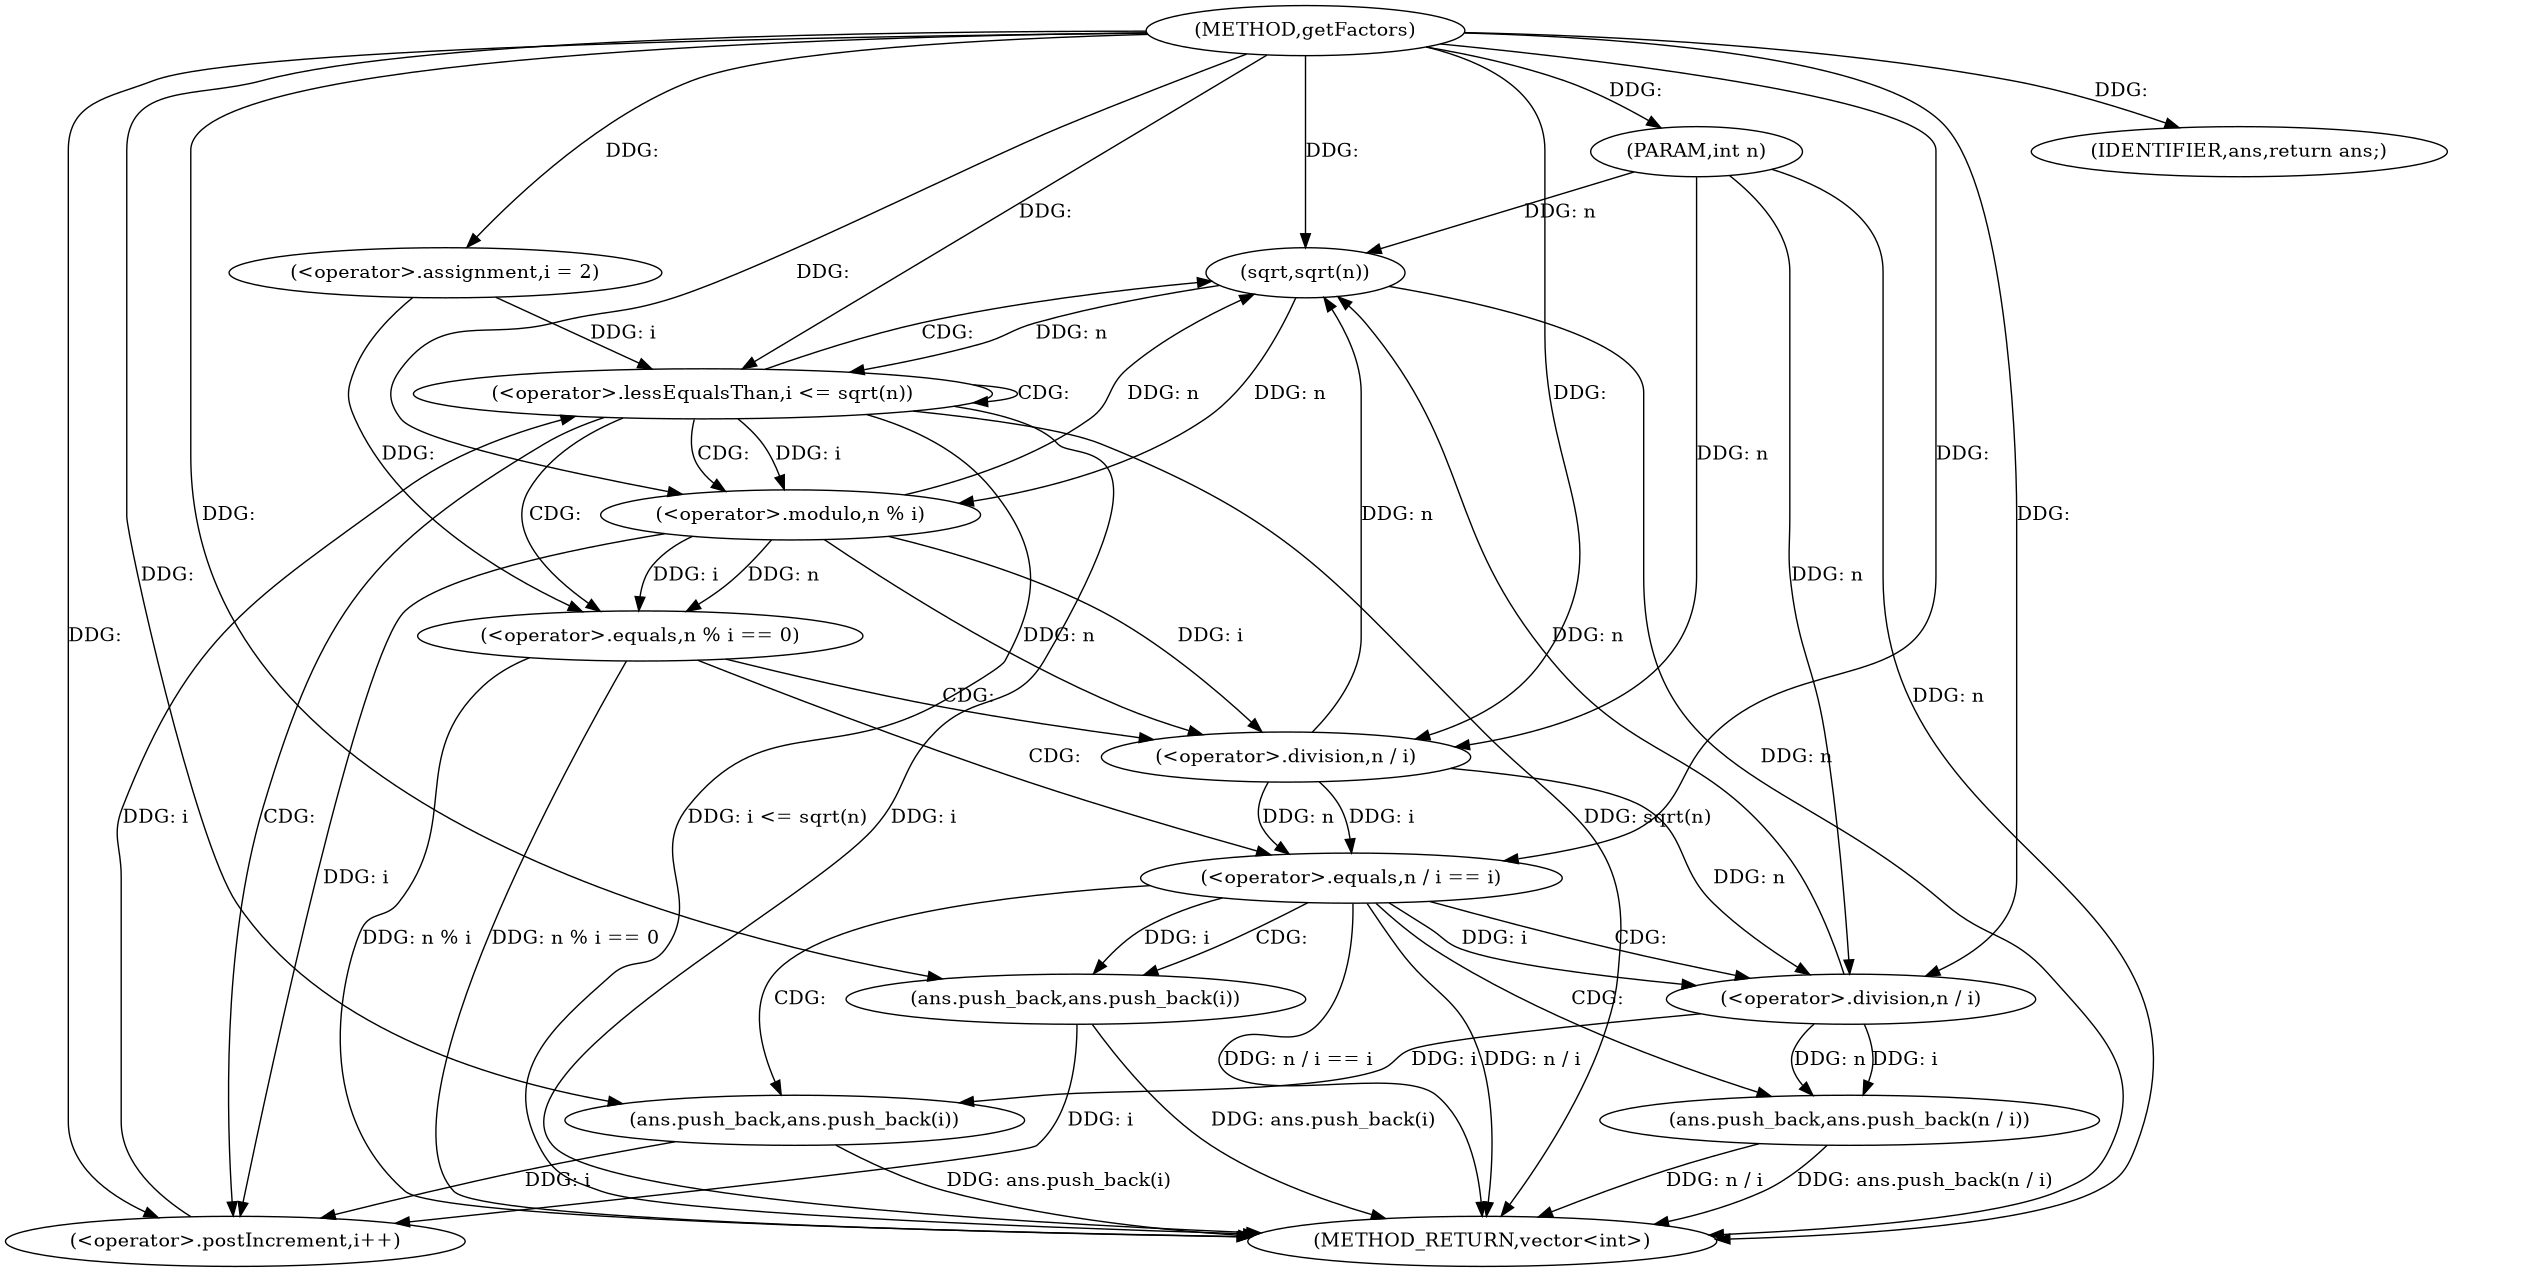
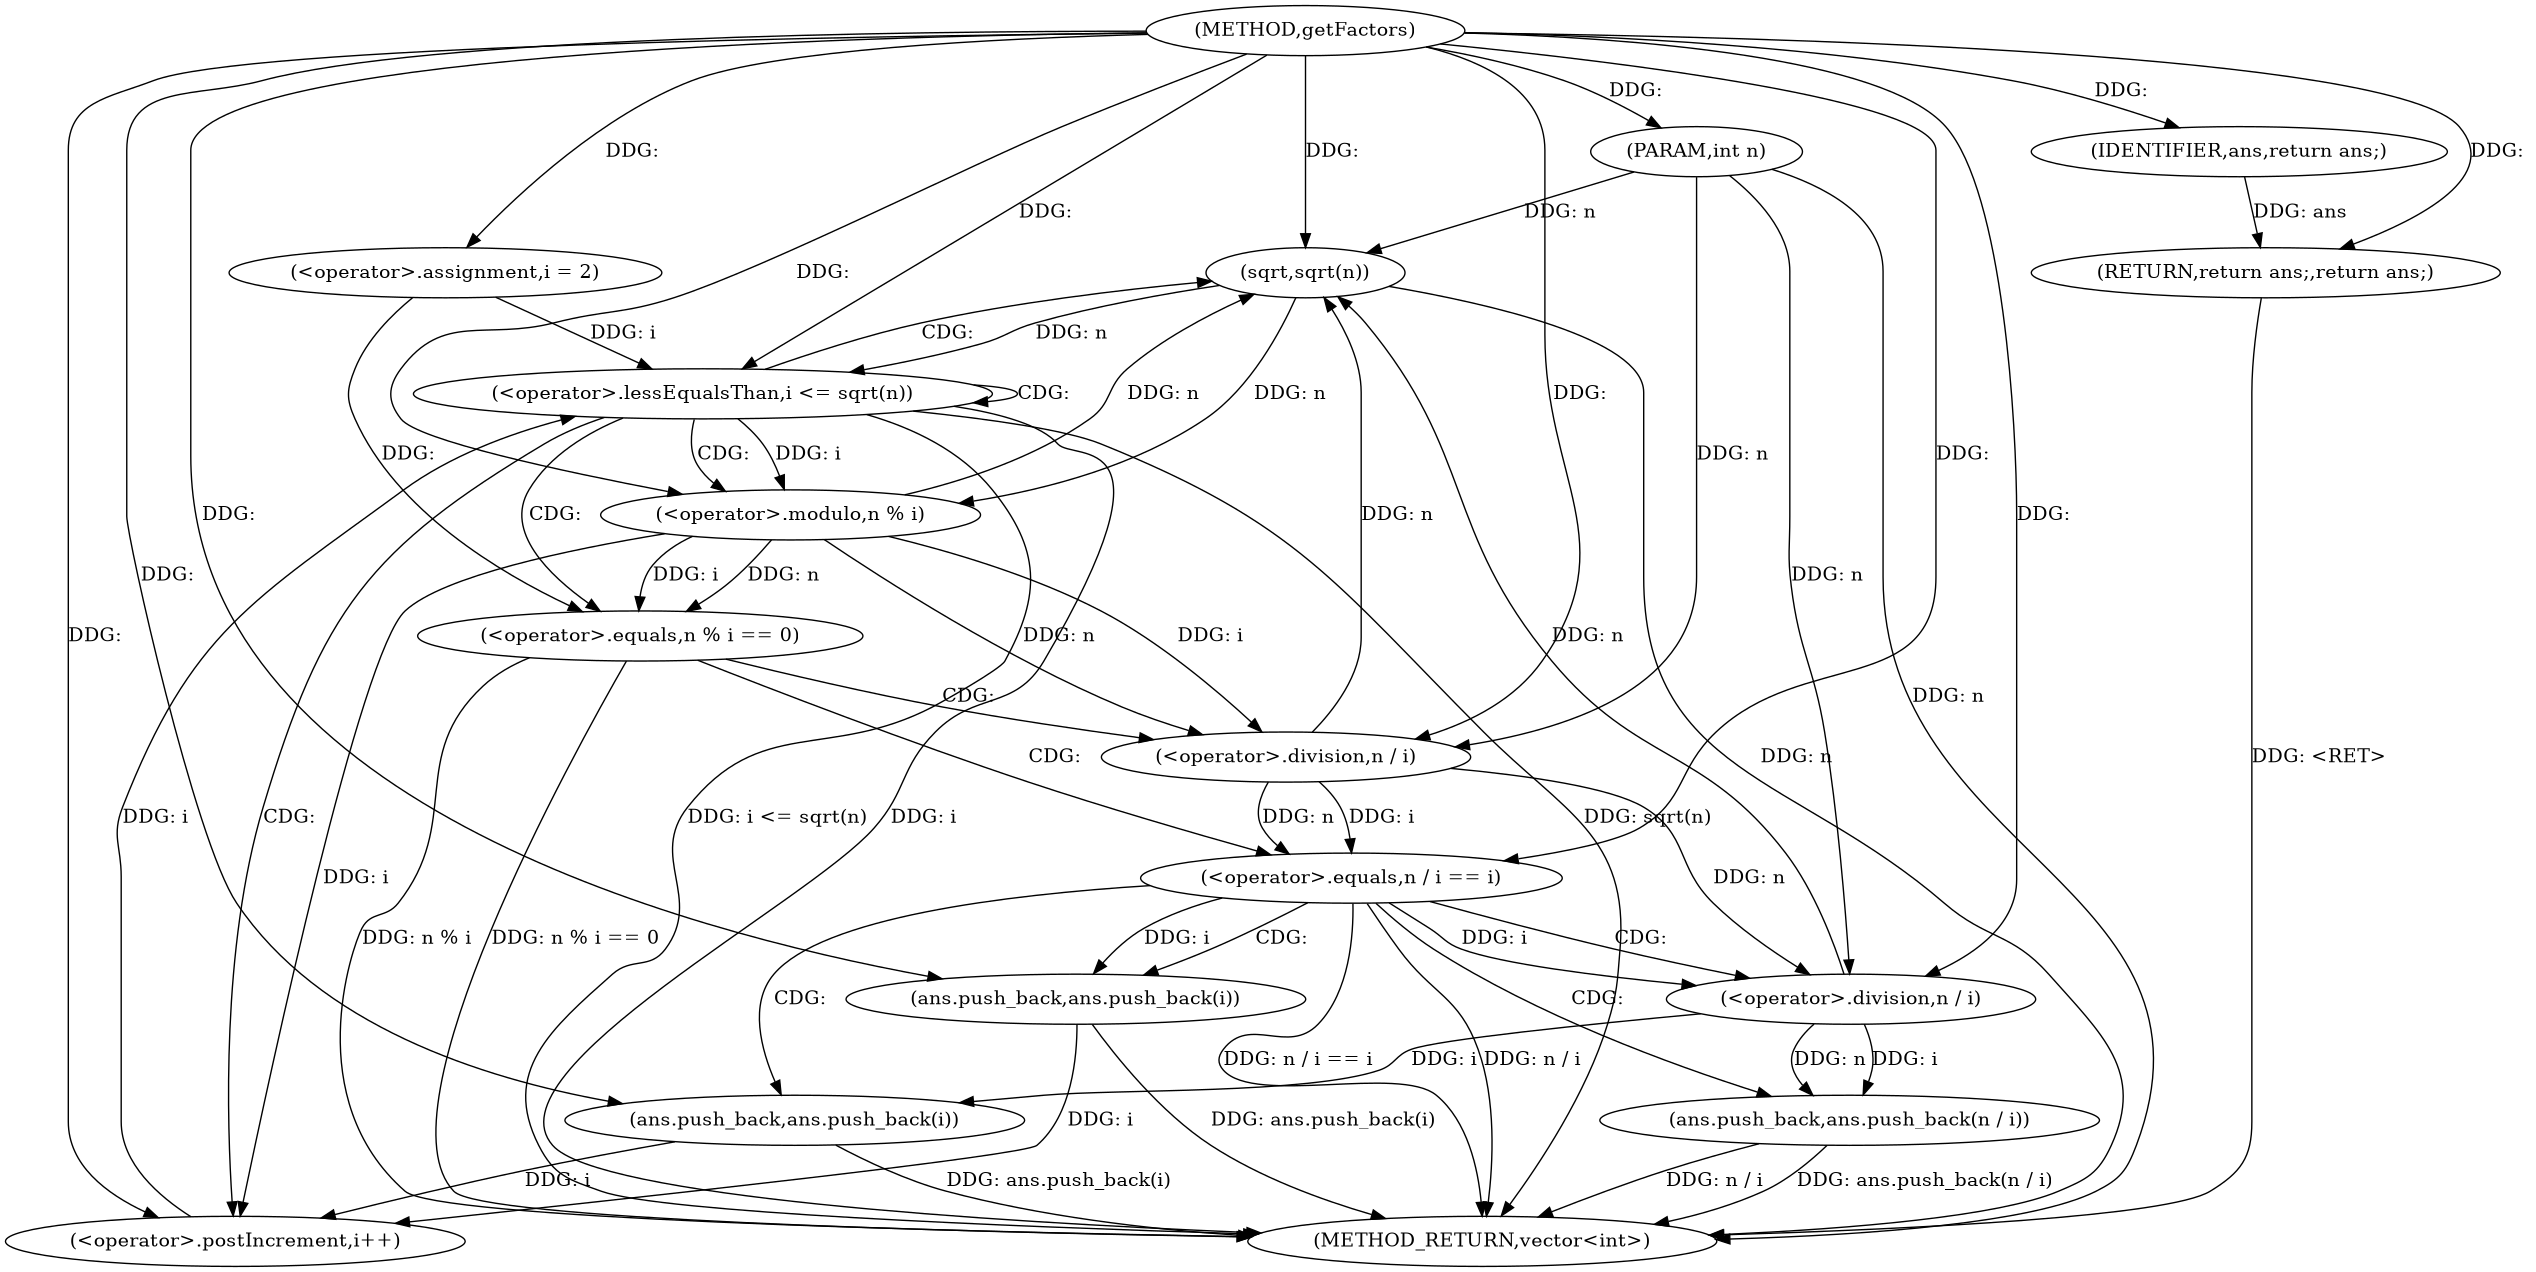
none -> (2266, 273)
